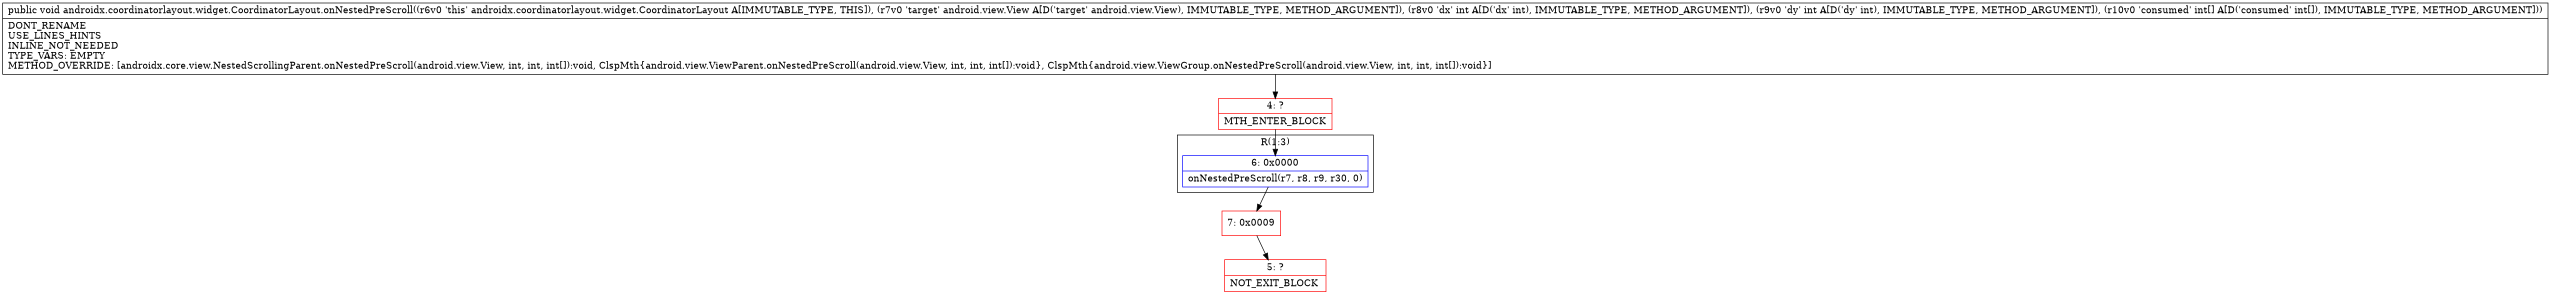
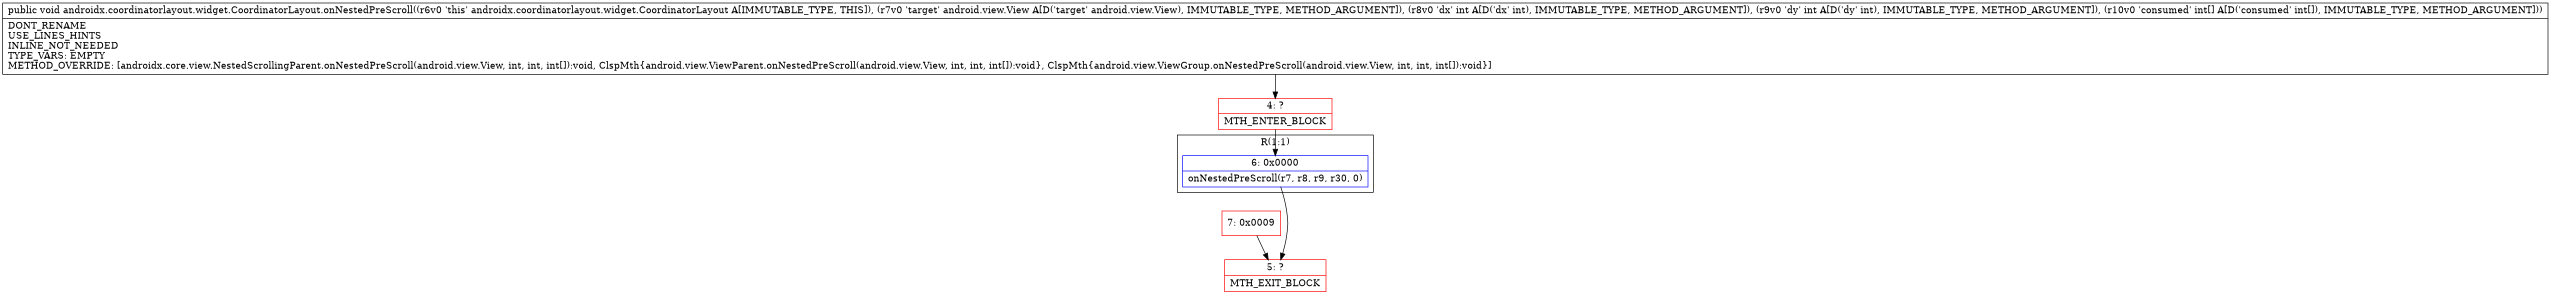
(1275, 143) -> (1275, 143)
(1264, 196) -> (1288, 220)
(1274, 283) -> (1275, 283)
